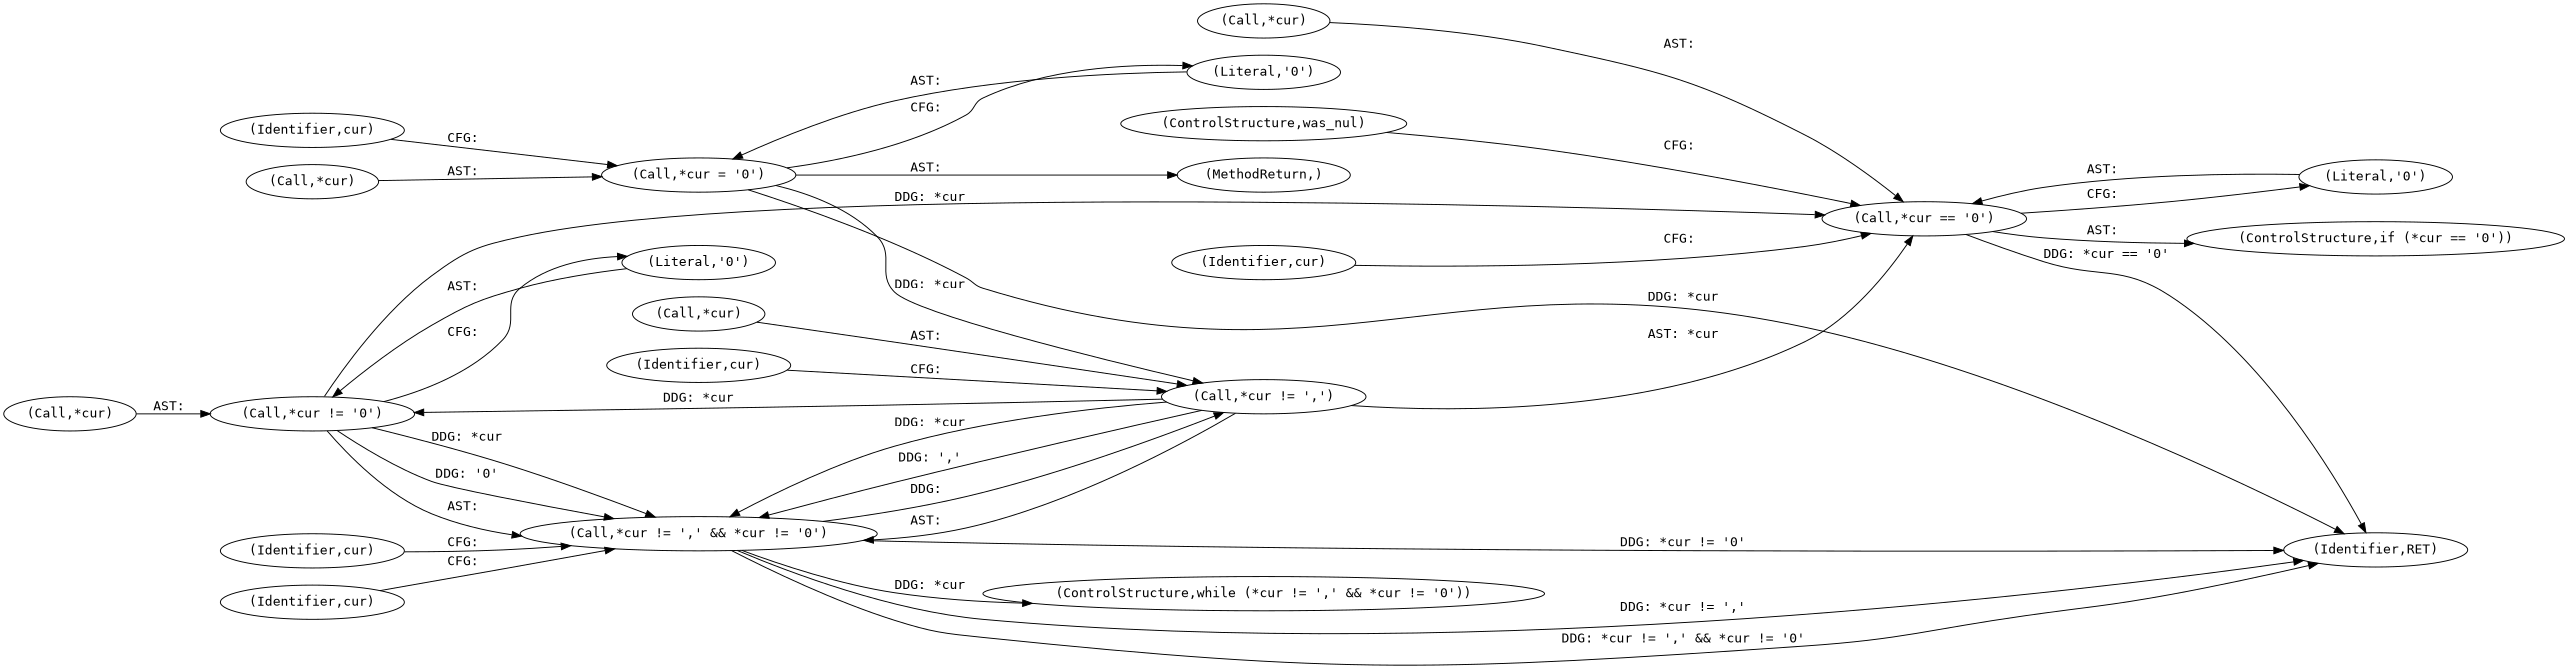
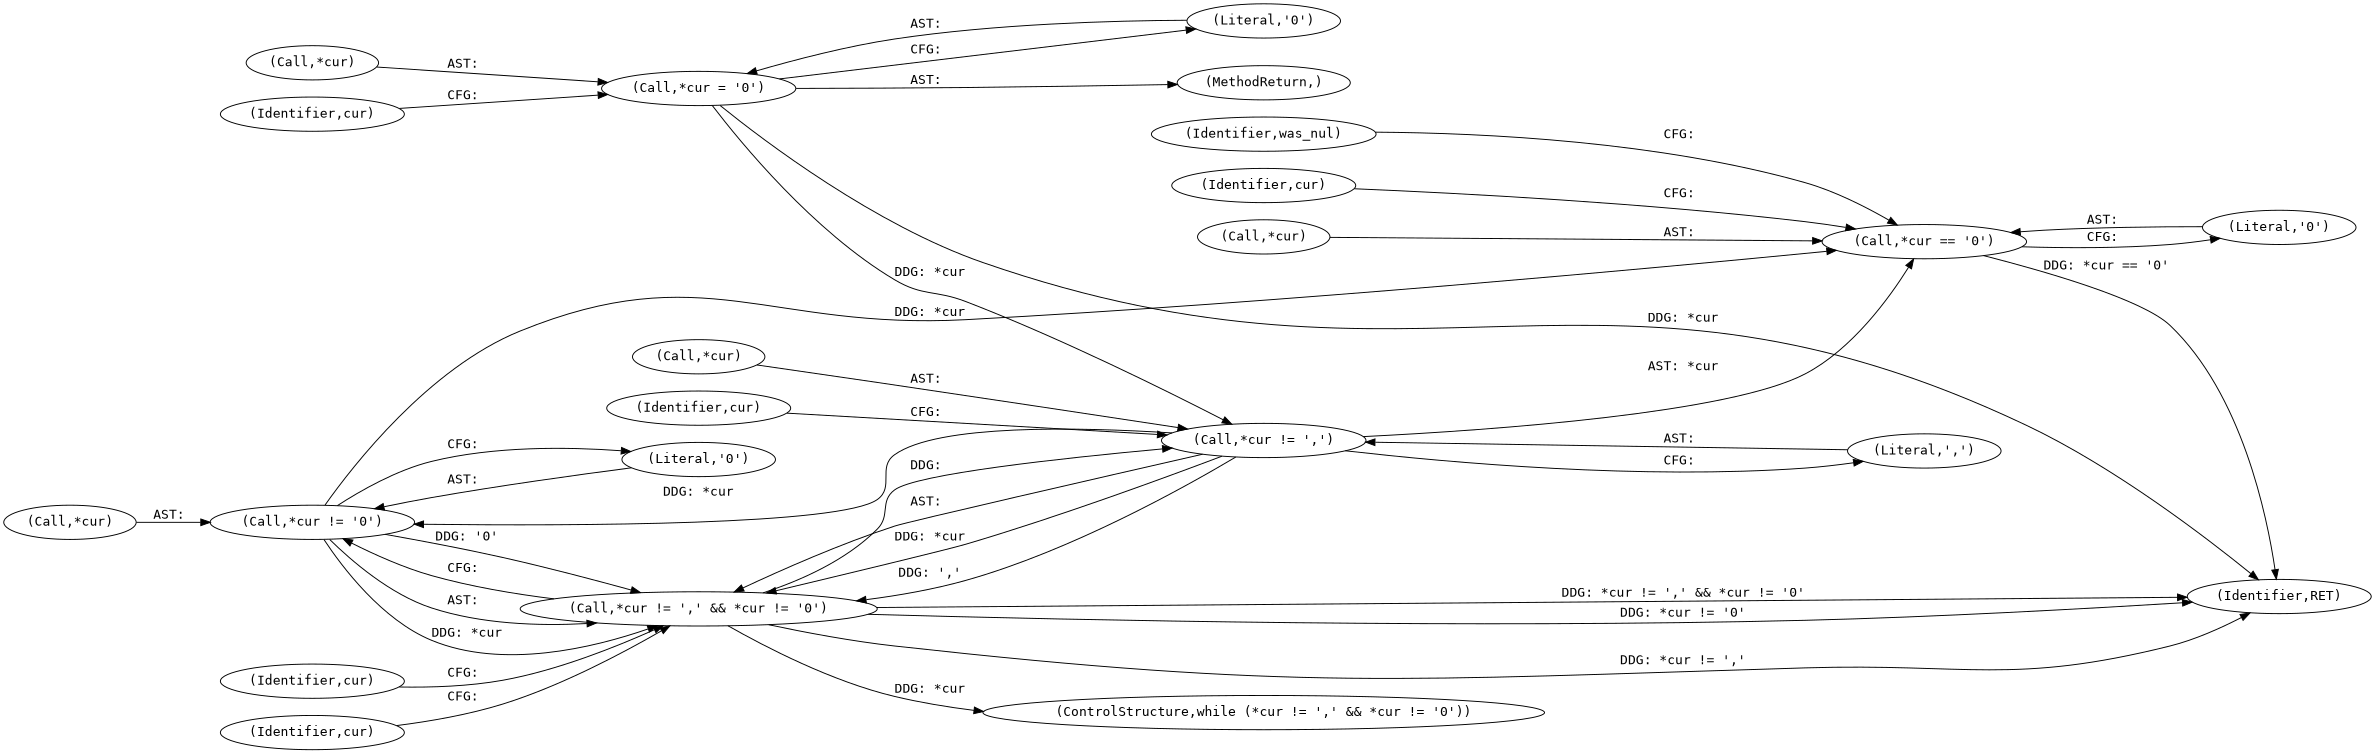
(1264, 124) -> (1264, 134)
(2376, 239) -> none
none -> (1924, 451)
none -> (450, 580)
